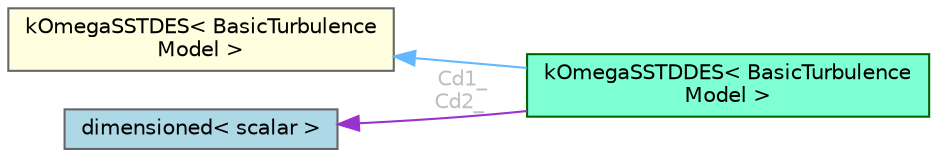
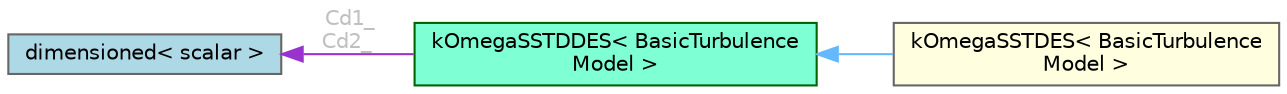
(471, 63) -> (866, 54)
